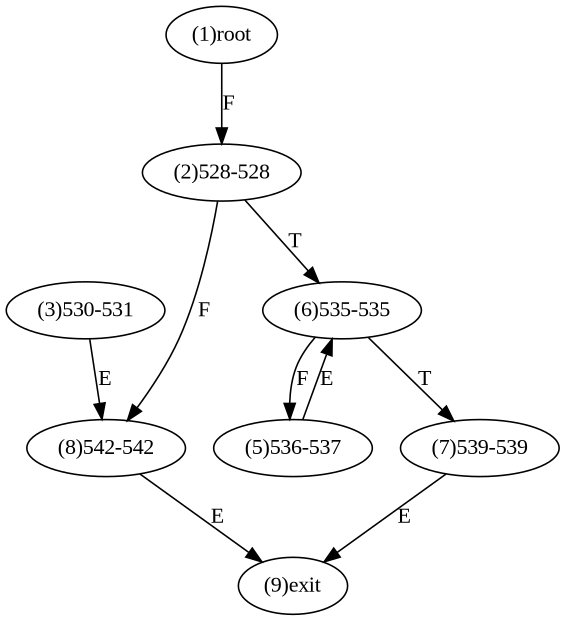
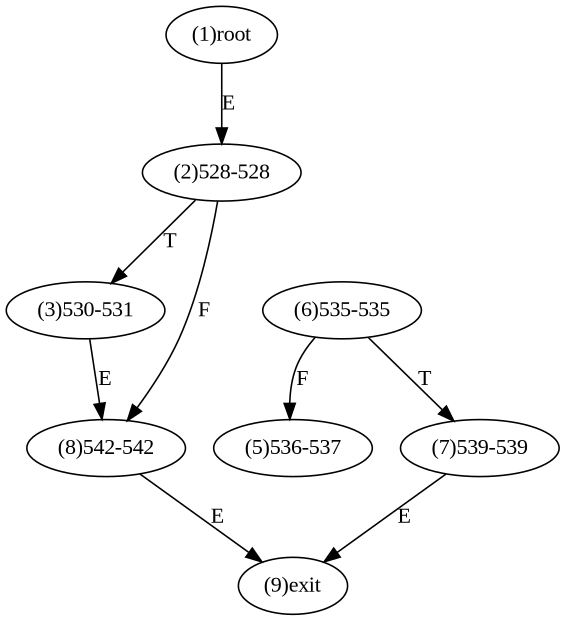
(229, 104) -> (229, 104)
(277, 236) -> (159, 236)
(315, 387) -> none
